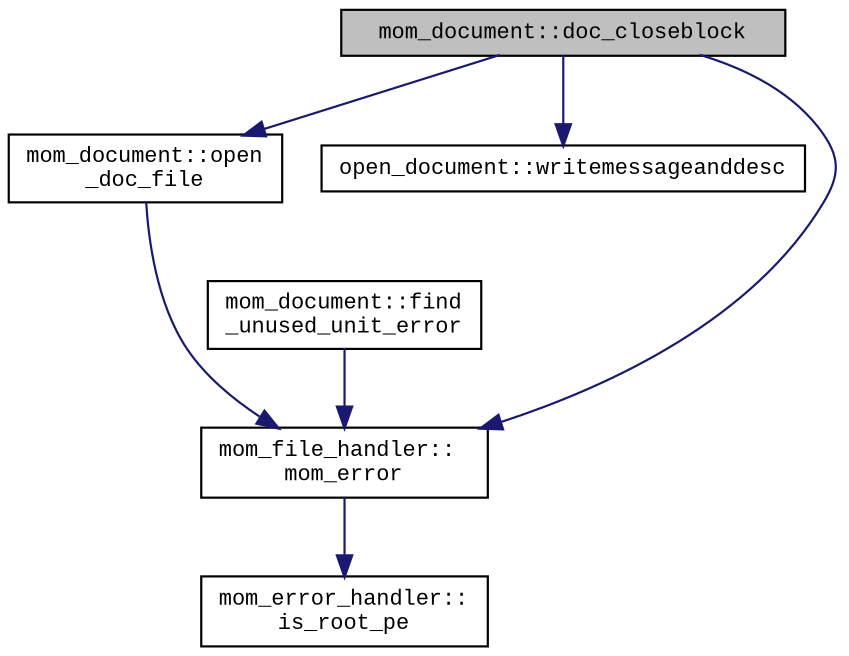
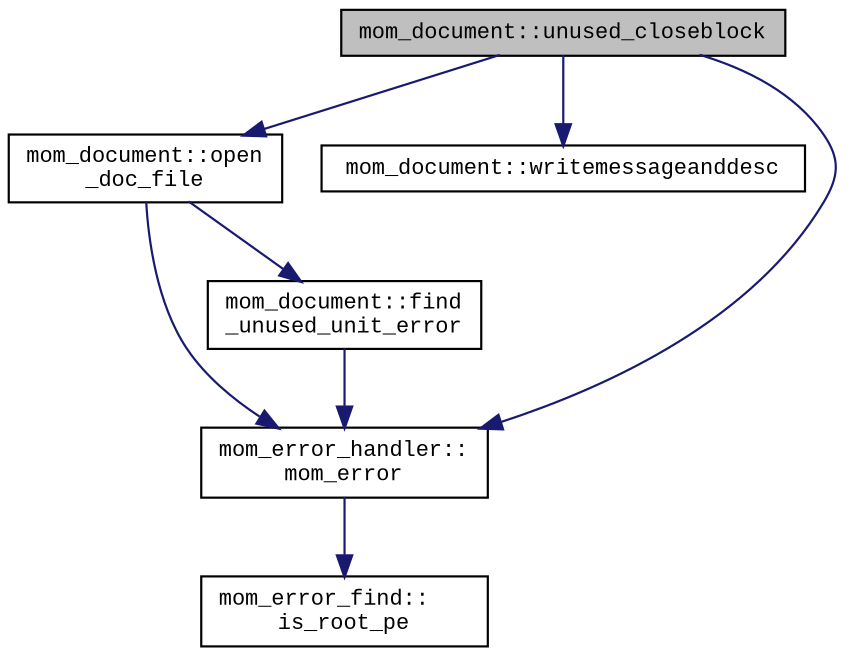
(563, 33) -> (563, 33)
(563, 168) -> (563, 168)
none -> (236, 235)
(345, 463) -> (345, 463)
(345, 611) -> (345, 611)
